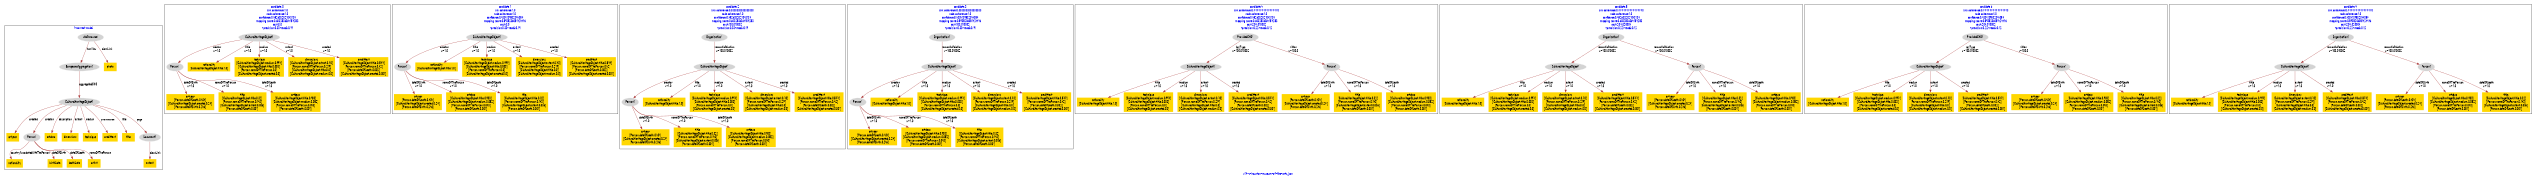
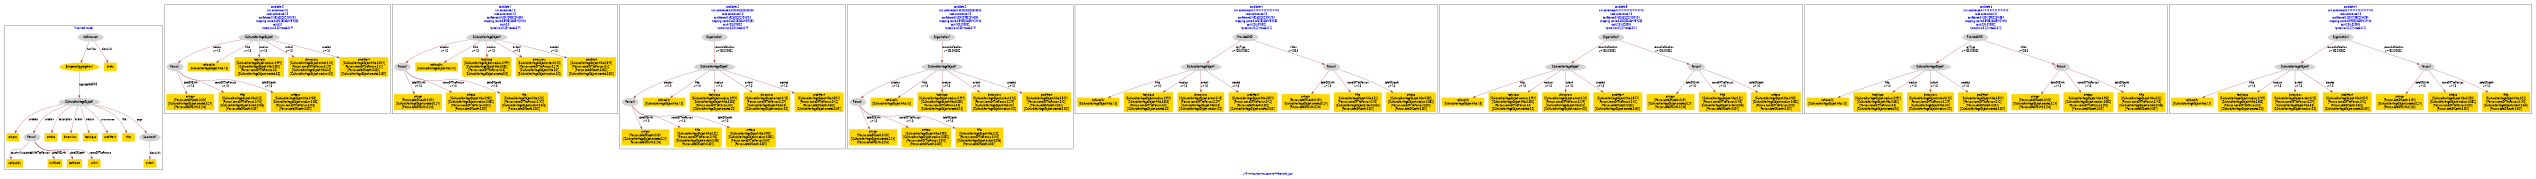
(79, 67) -> (79, 67)
